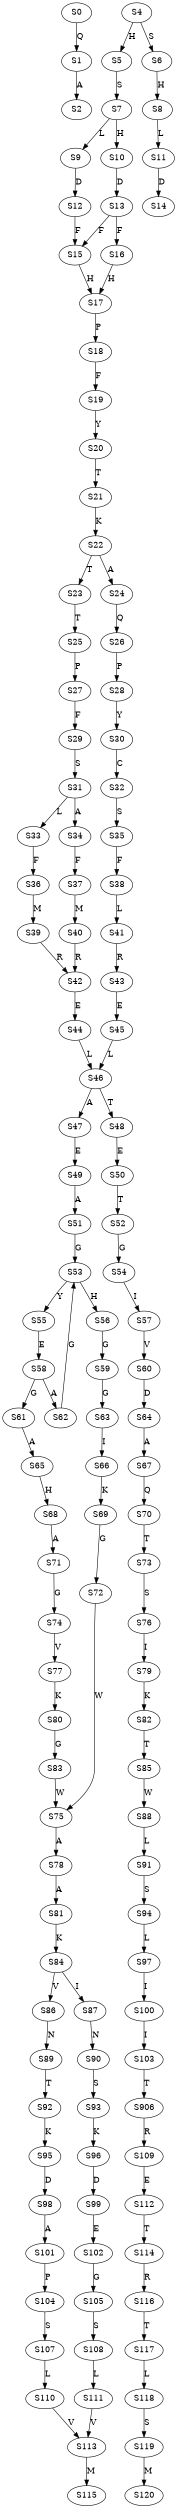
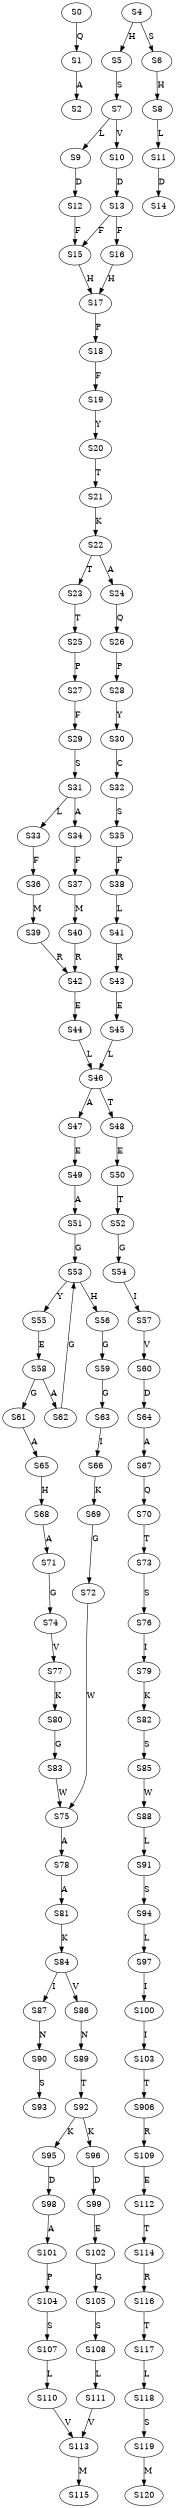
(120, 134) -> (120, 134)
(147, 1745) -> (147, 1745)
(93, 2129) -> (86, 2130)
